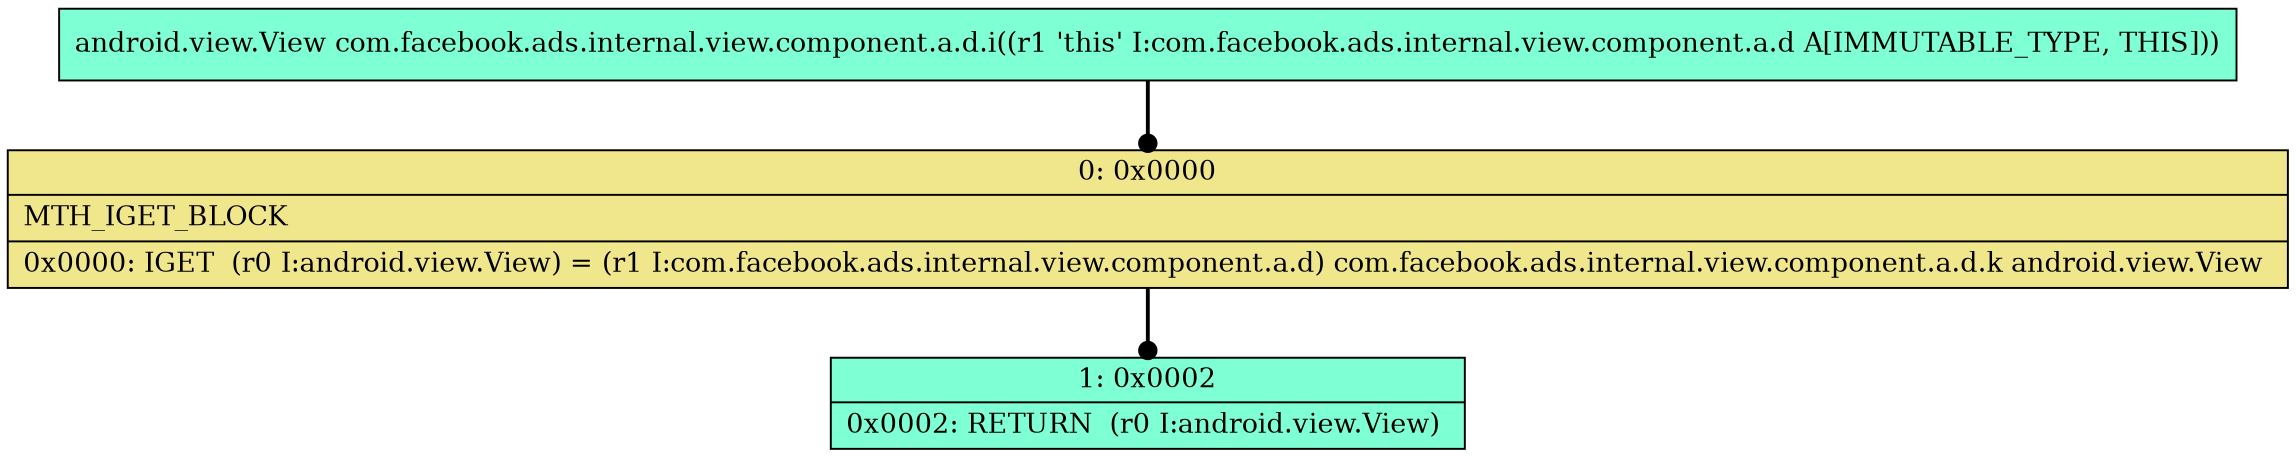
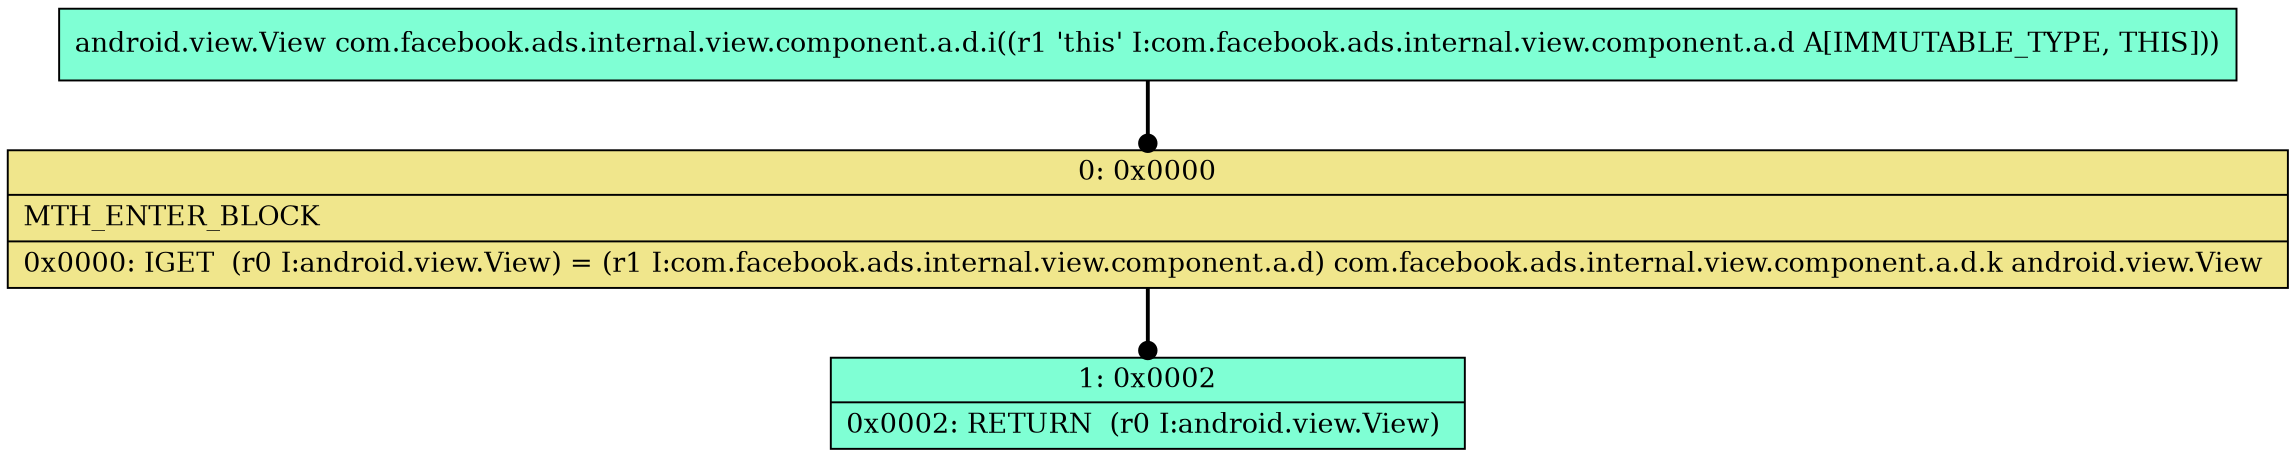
(156, 217) -> (173, 217)
